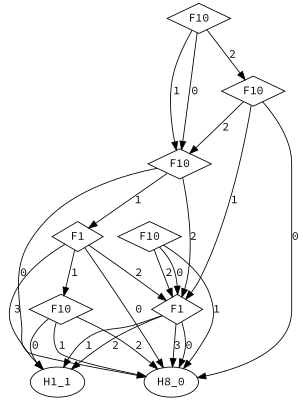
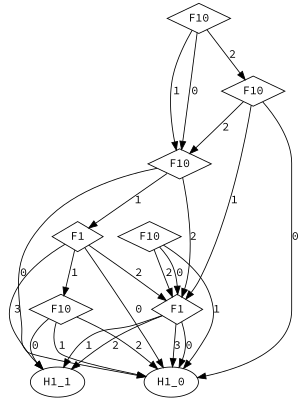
(171, 382) -> (171, 382)
